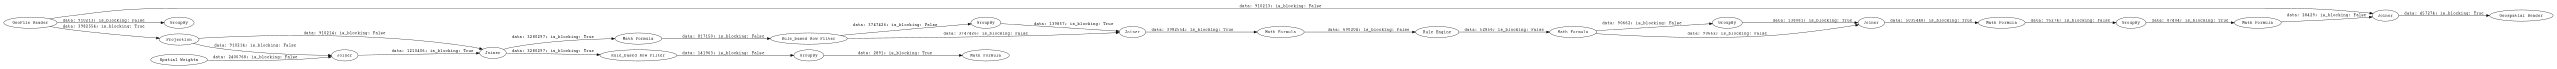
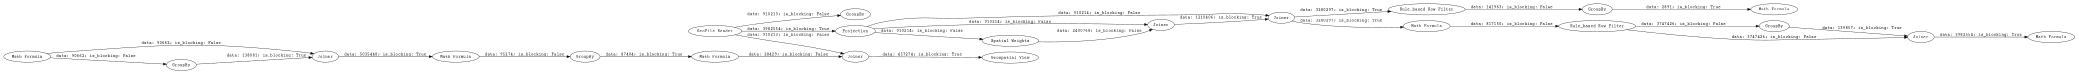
(2521, 16) -> (1010, 58)
(1437, 32) -> none
none -> (927, 36)
